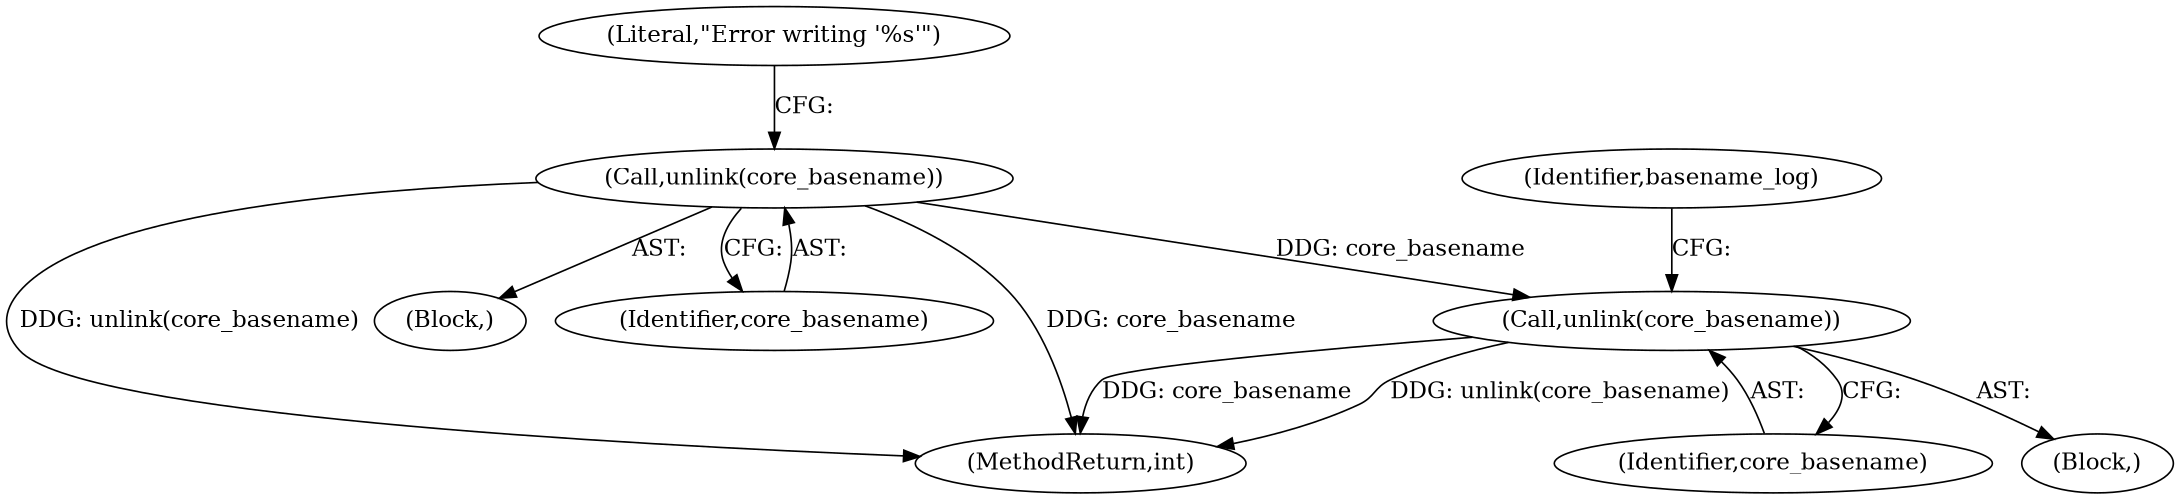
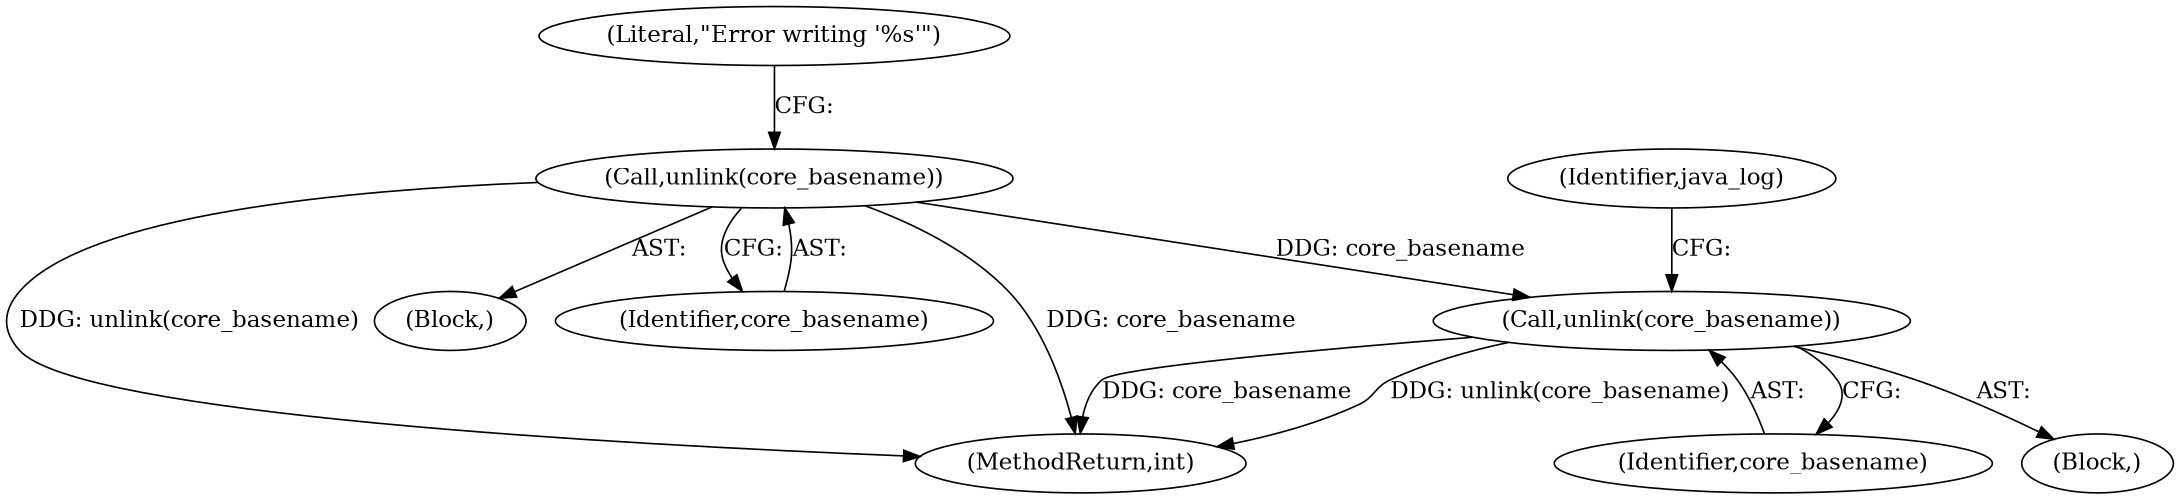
(1672, 178) -> (1672, 178)
